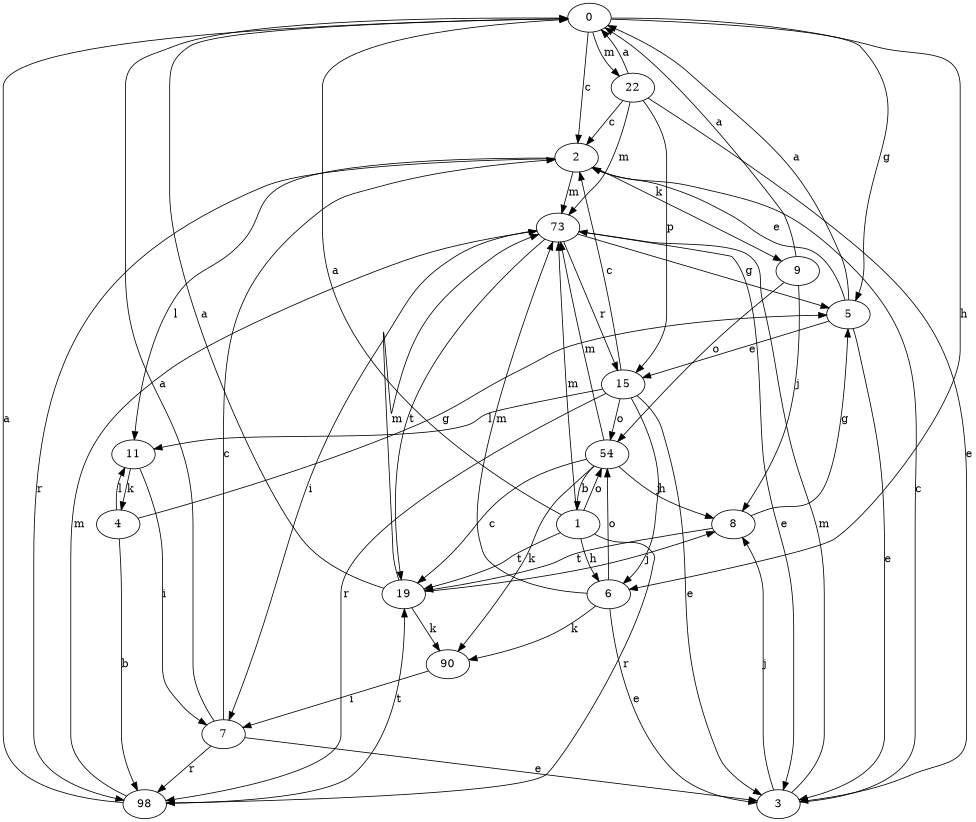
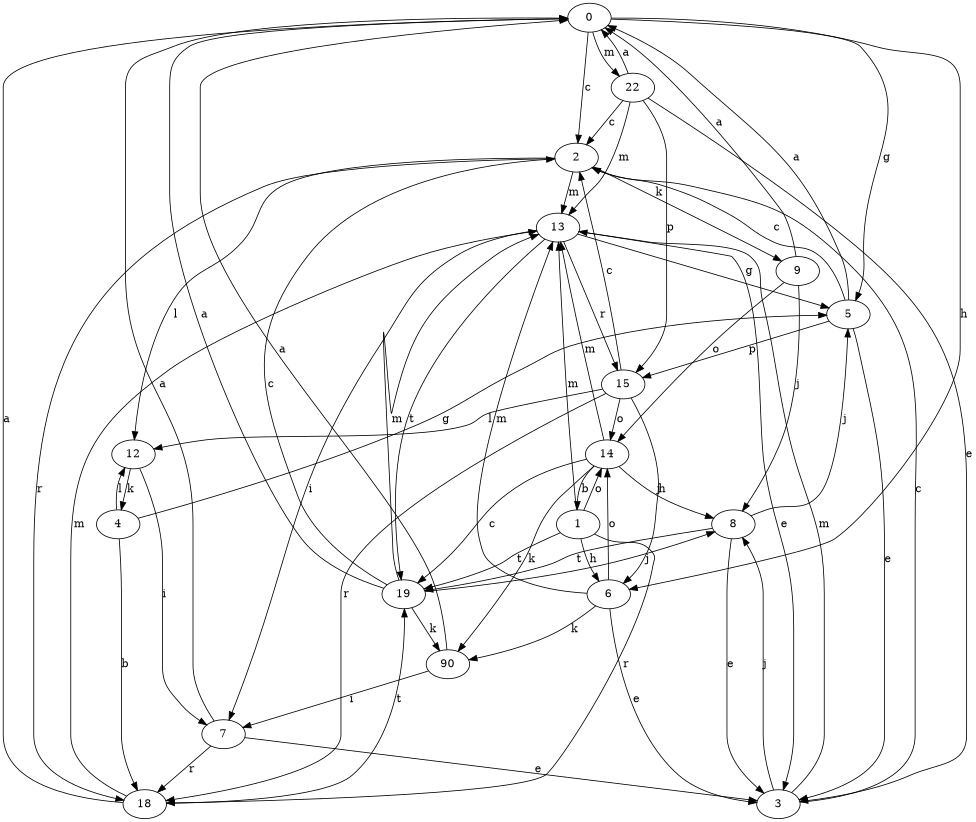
(322, 224) -> (212, 241)
(558, 228) -> (558, 228)
(777, 228) -> (777, 228)
(753, 349) -> (753, 349)
(229, 352) -> (277, 307)
(845, 419) -> (845, 419)
(133, 454) -> (133, 454)
(607, 454) -> (607, 454)
(686, 598) -> (727, 668)
(145, 804) -> (145, 804)
